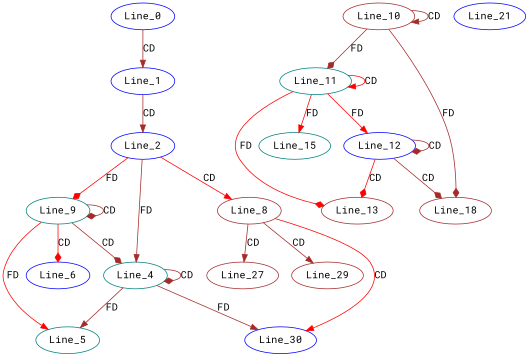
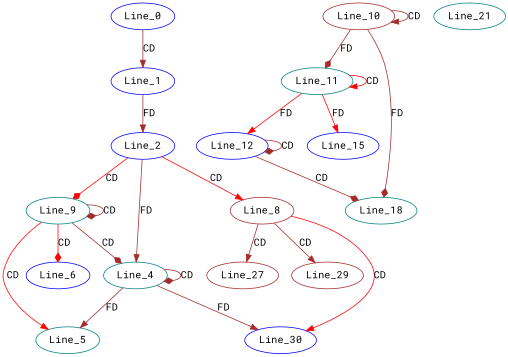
(490, 16) -> (470, 16)
(149, 114) -> (149, 114)
(295, 146) -> (343, 146)
(112, 178) -> (112, 178)
(357, 211) -> none
(456, 211) -> (381, 211)
(13, 275) -> (13, 275)
